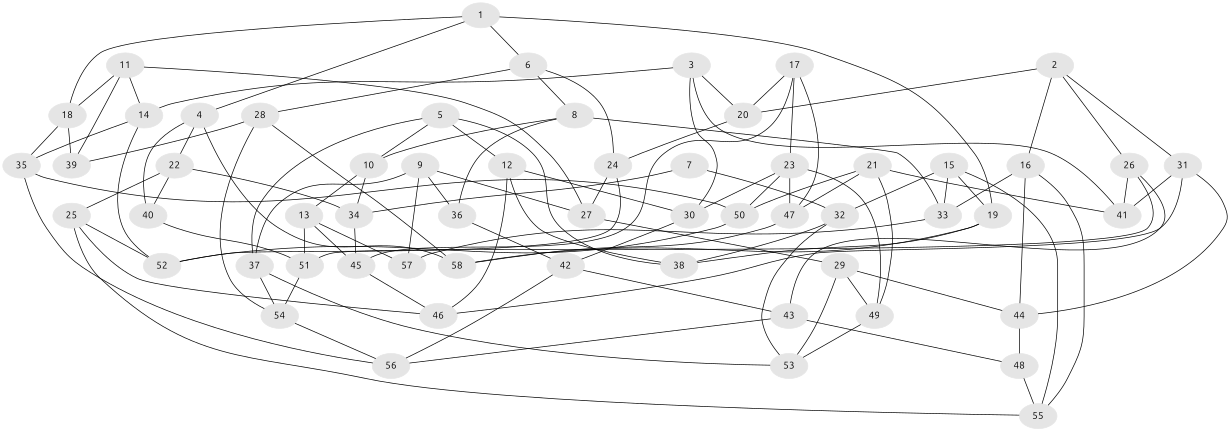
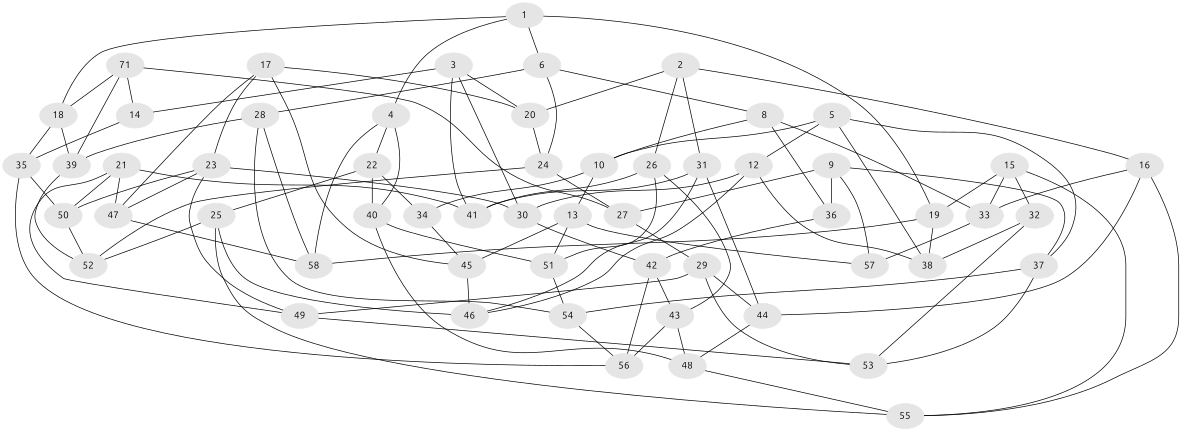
(125, 65) -> (125, 65)
(690, 166) -> none
(118, 199) -> (36, 221)
none -> (495, 350)
